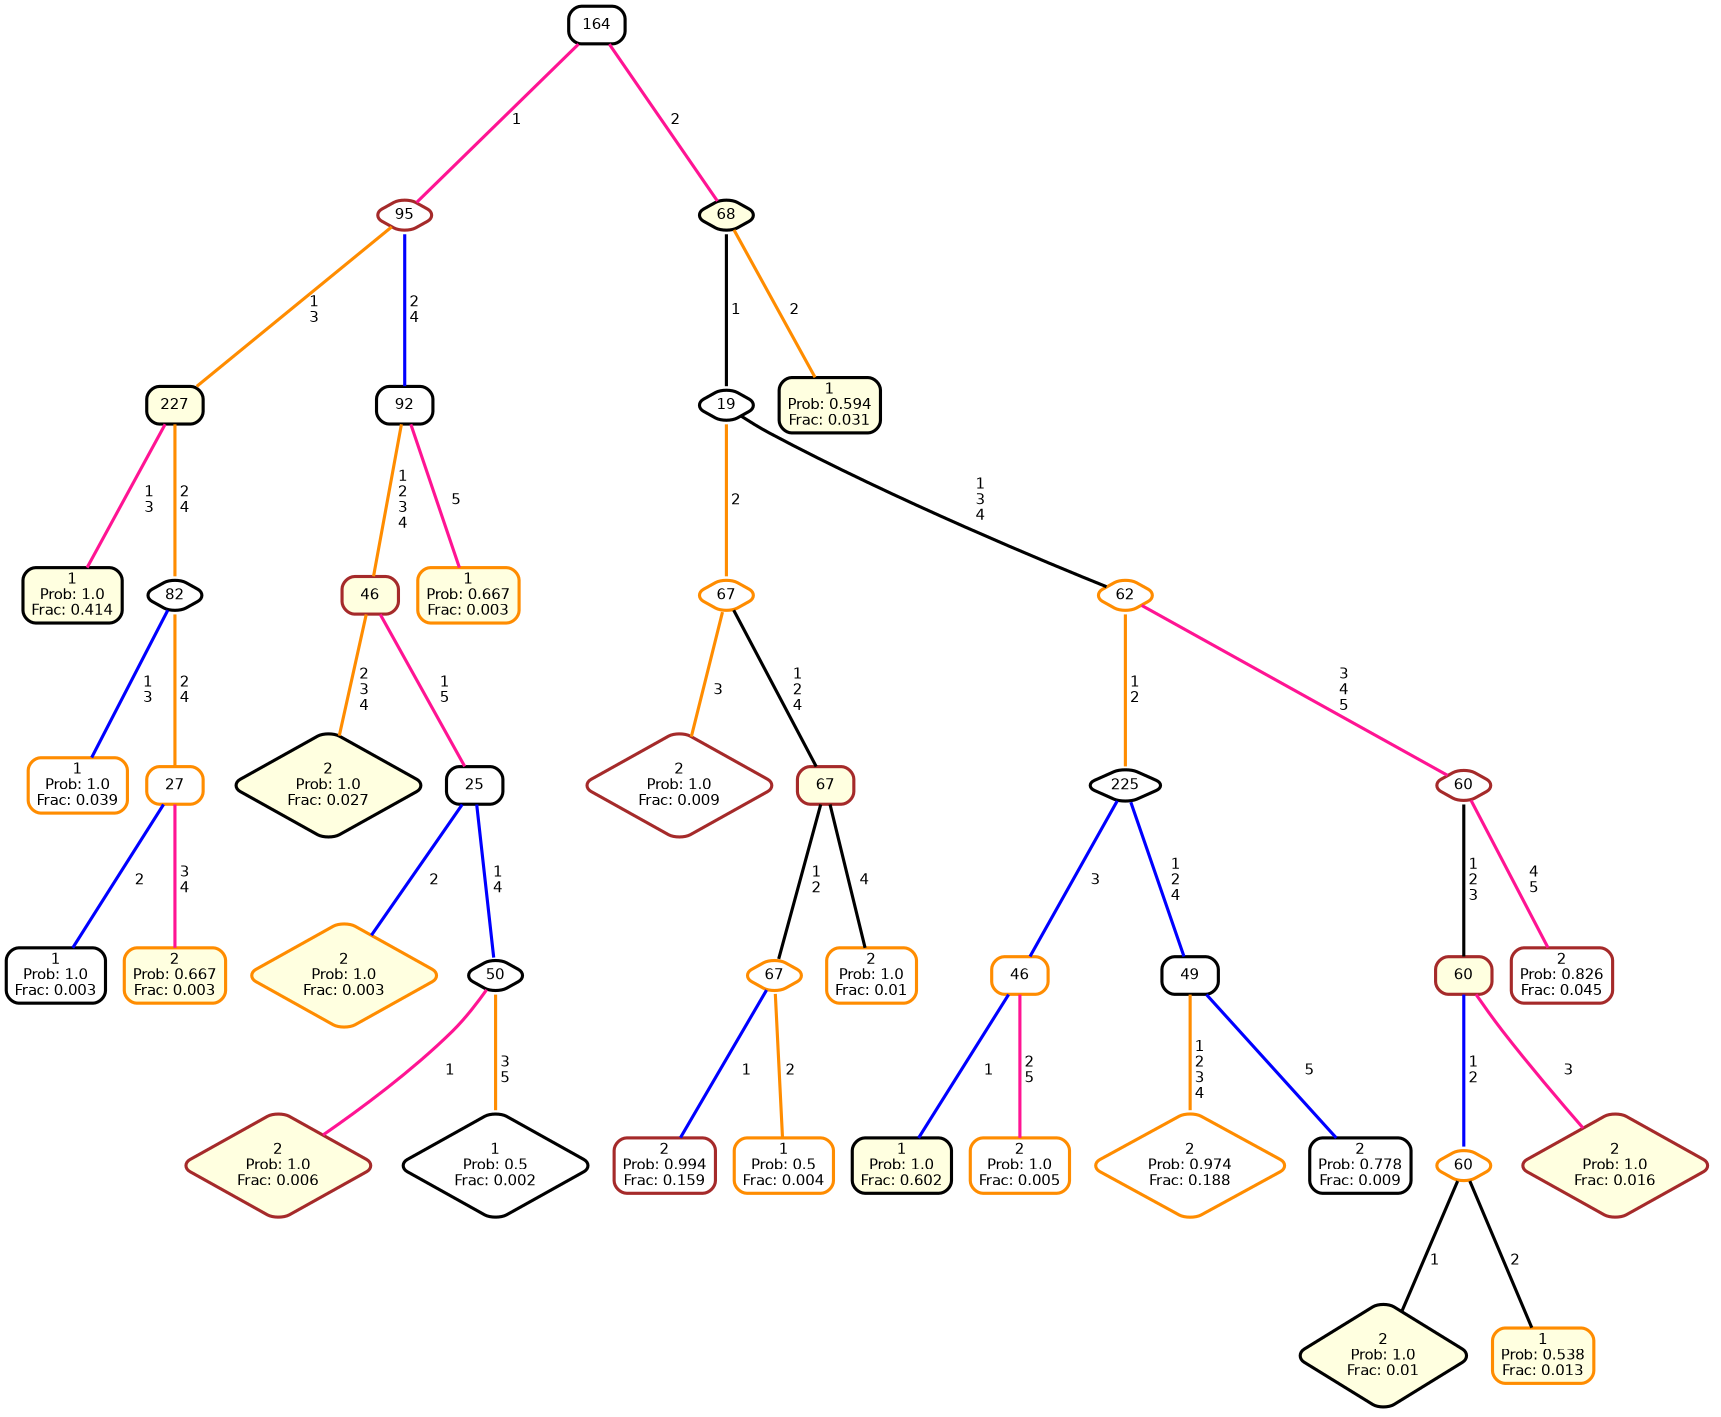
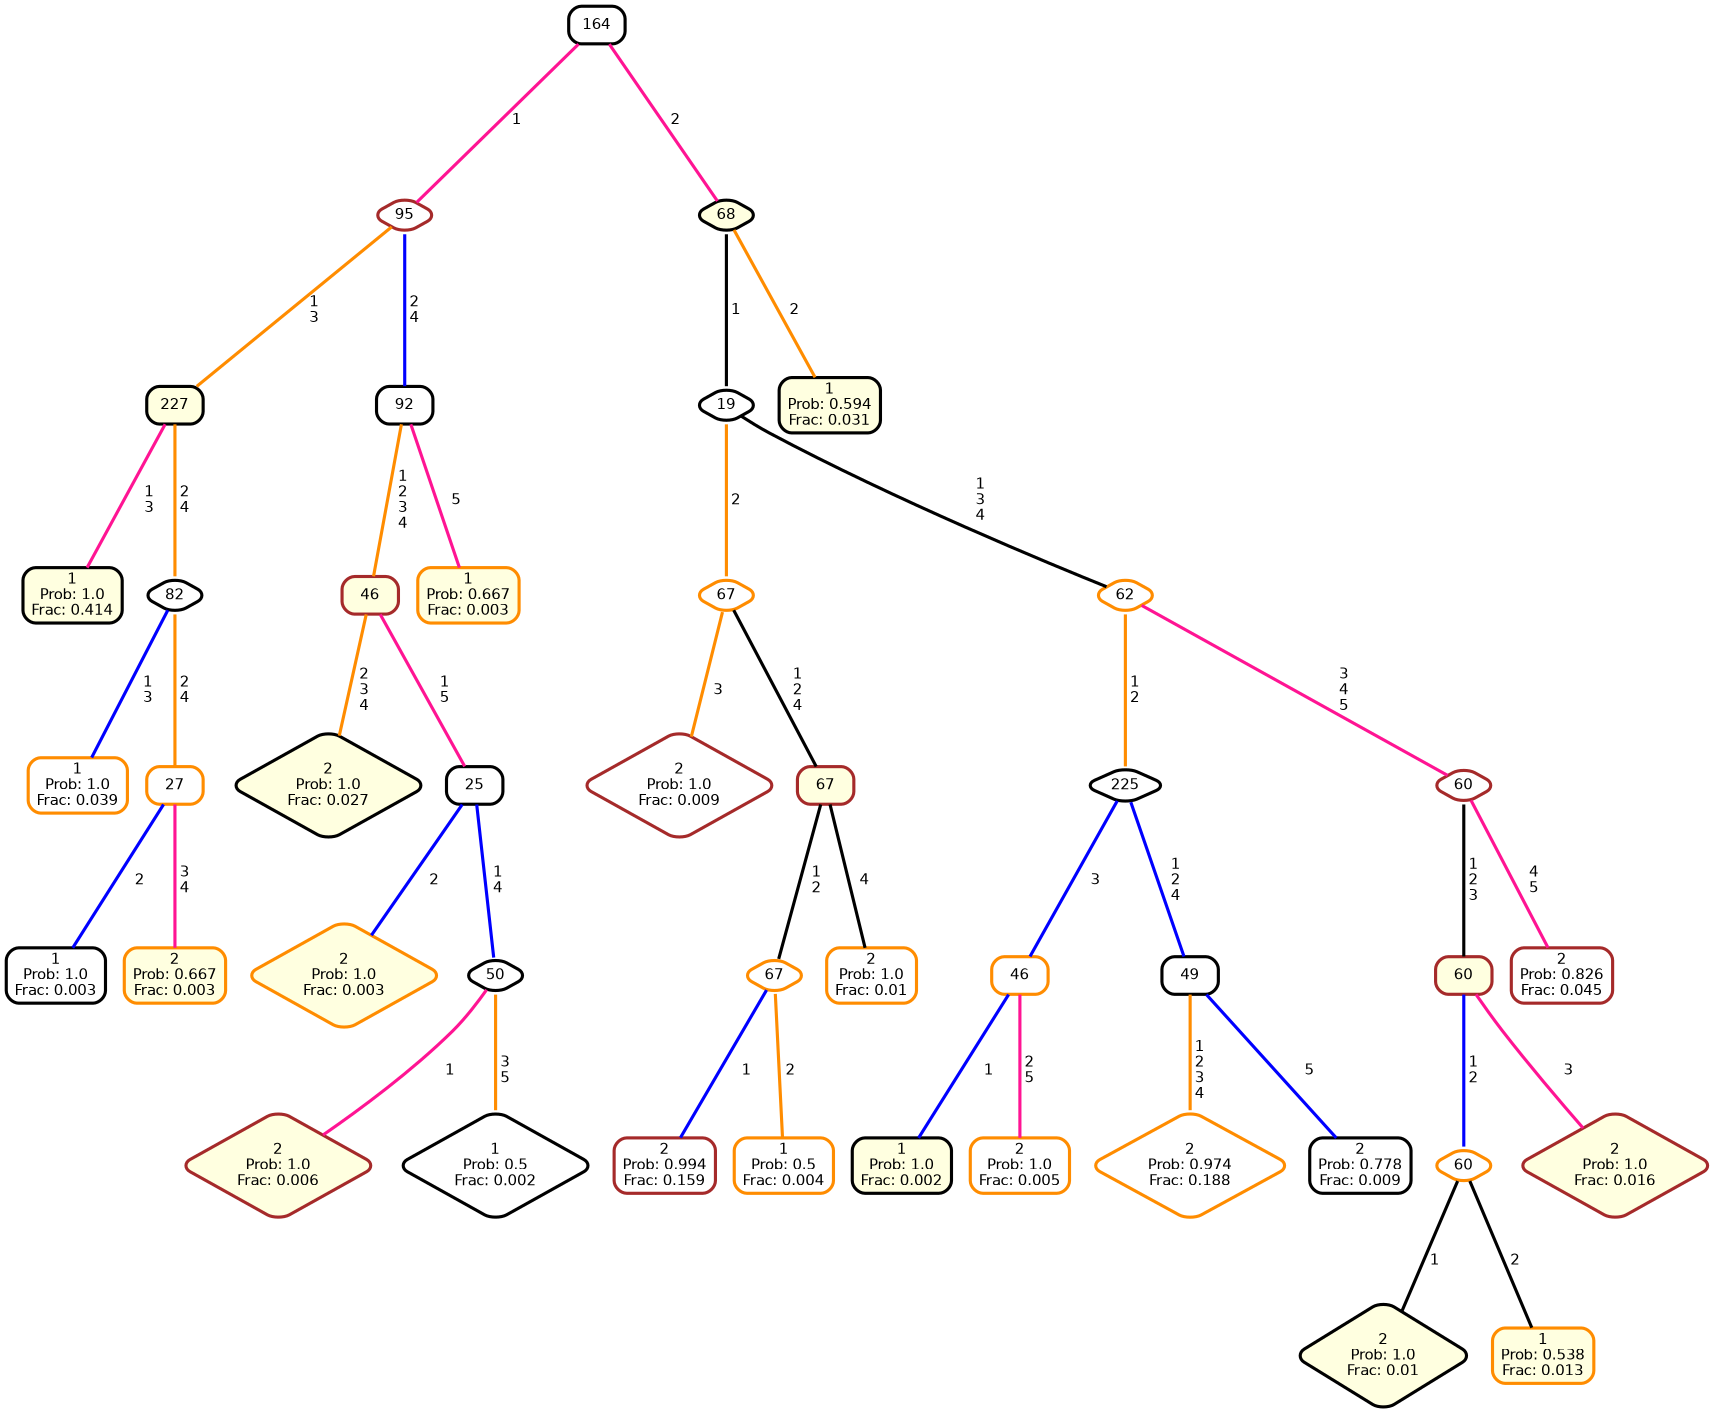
(902, 1166) -> (902, 1166)
